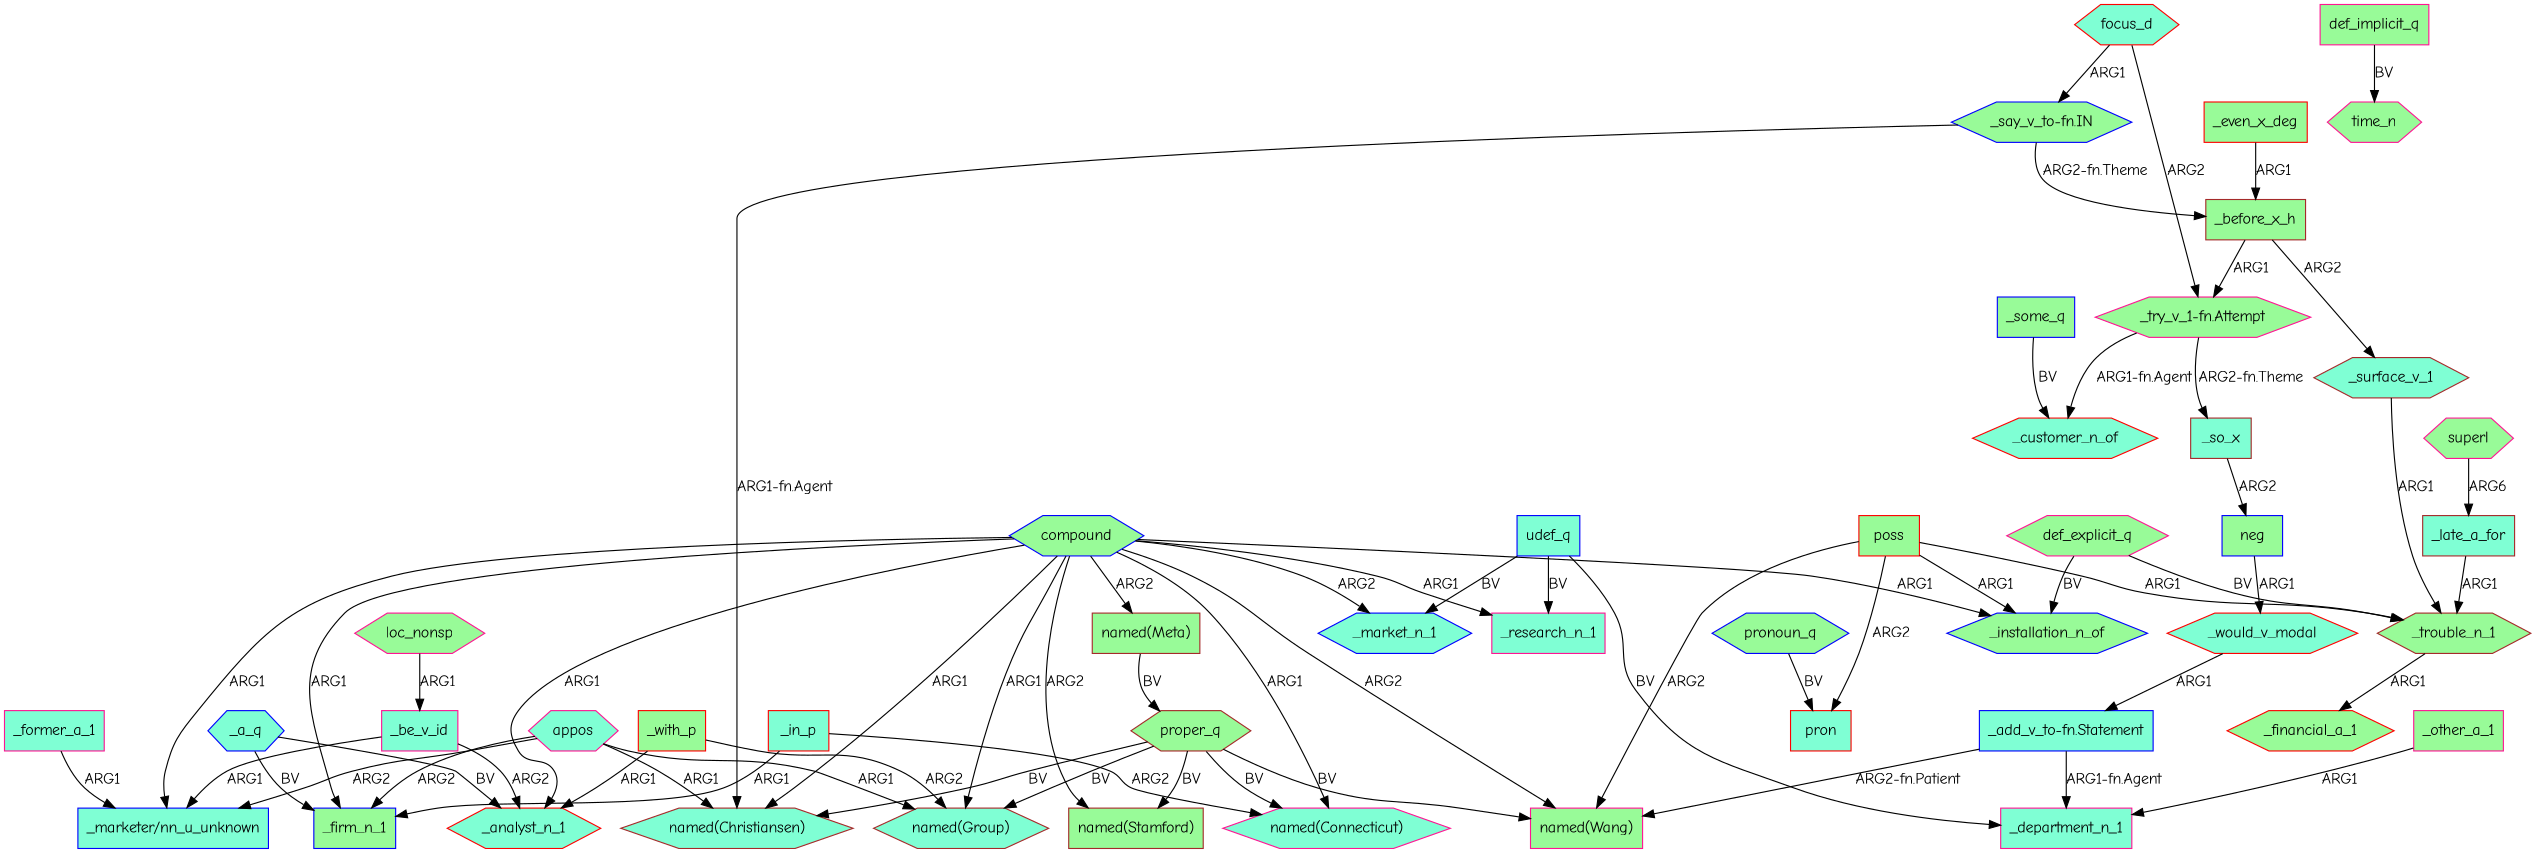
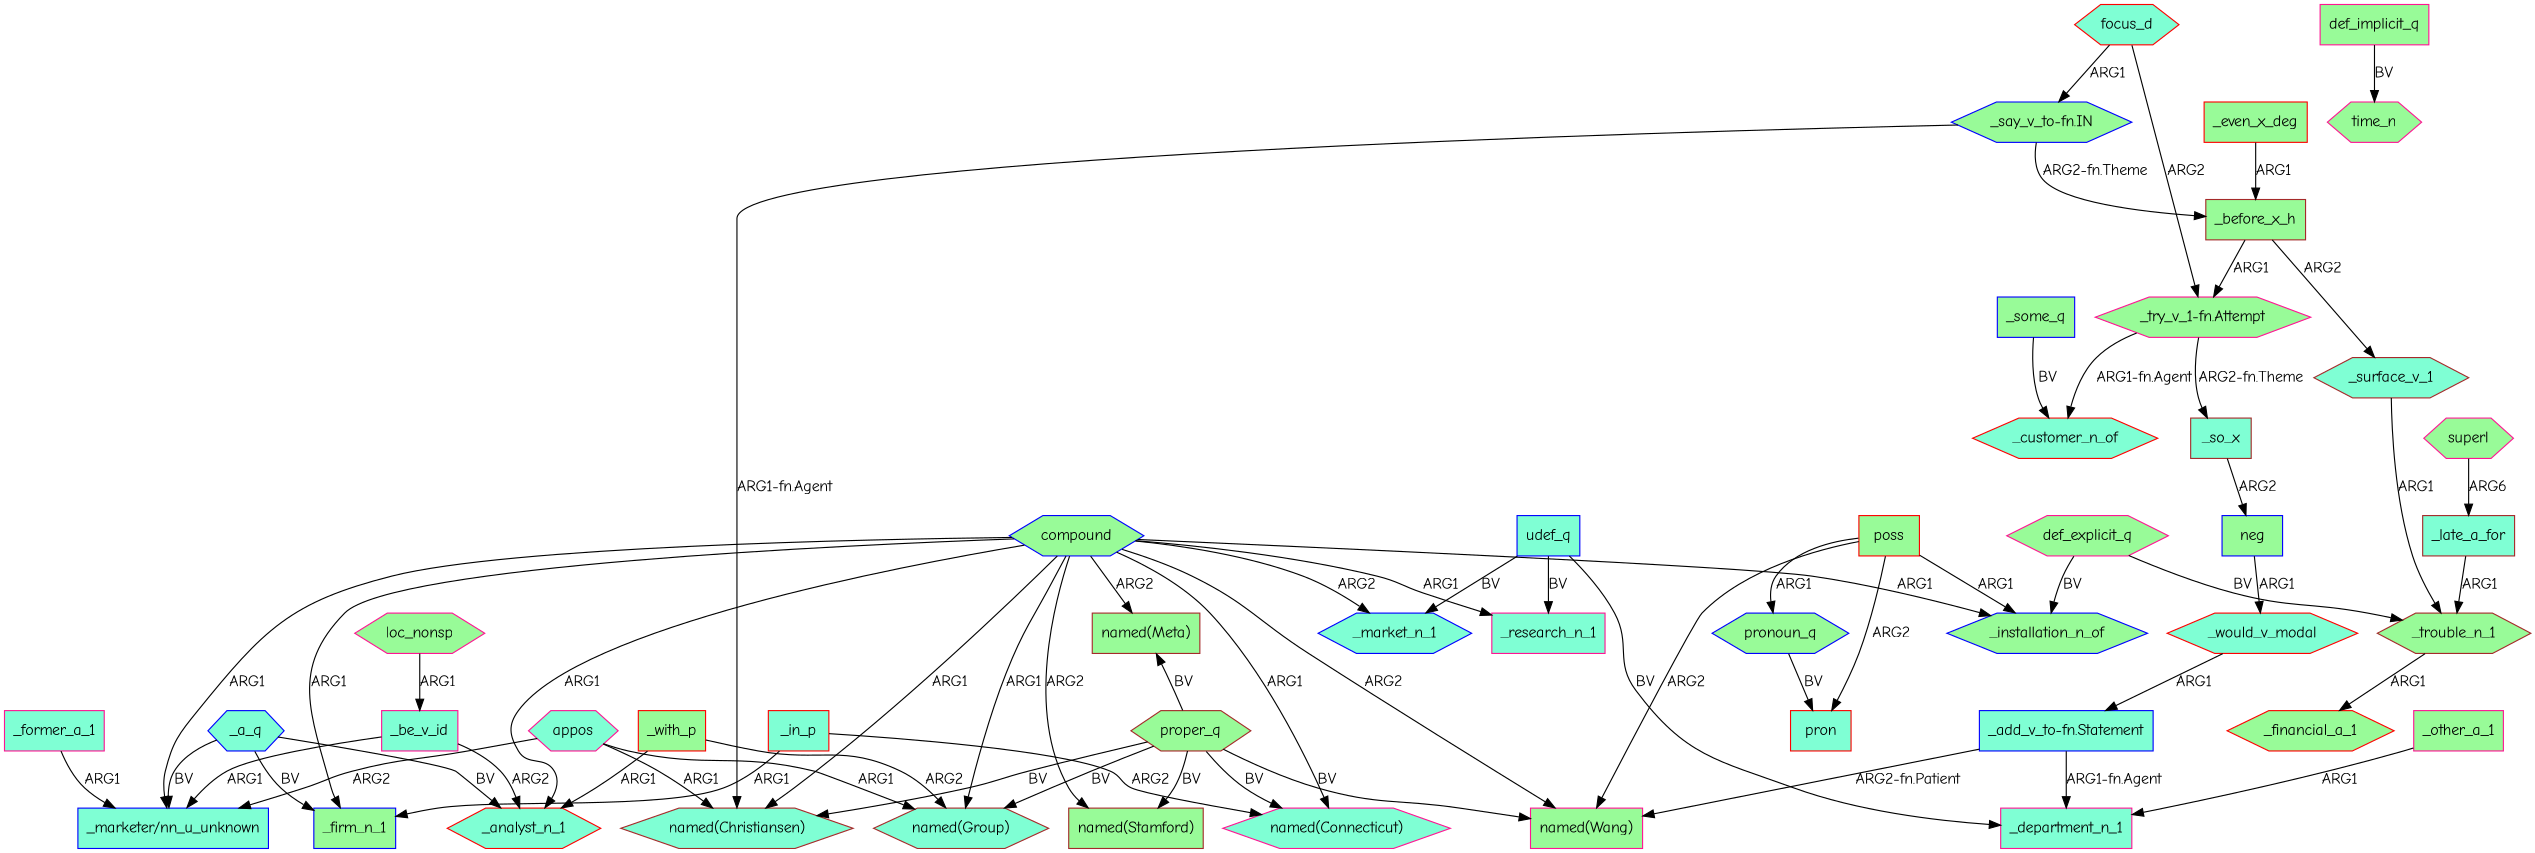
(2154, 594) -> (1801, 555)
(1140, 680) -> (1172, 687)
none -> (183, 760)
(421, 770) -> none
